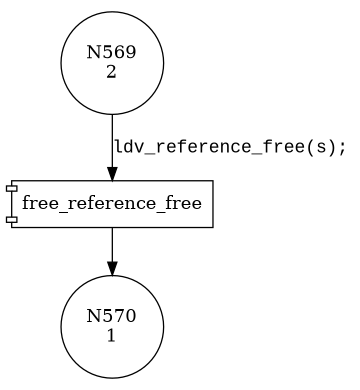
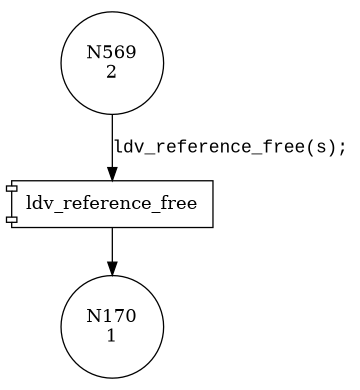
(112, 204) -> (112, 204)
(112, 327) -> (112, 327)
